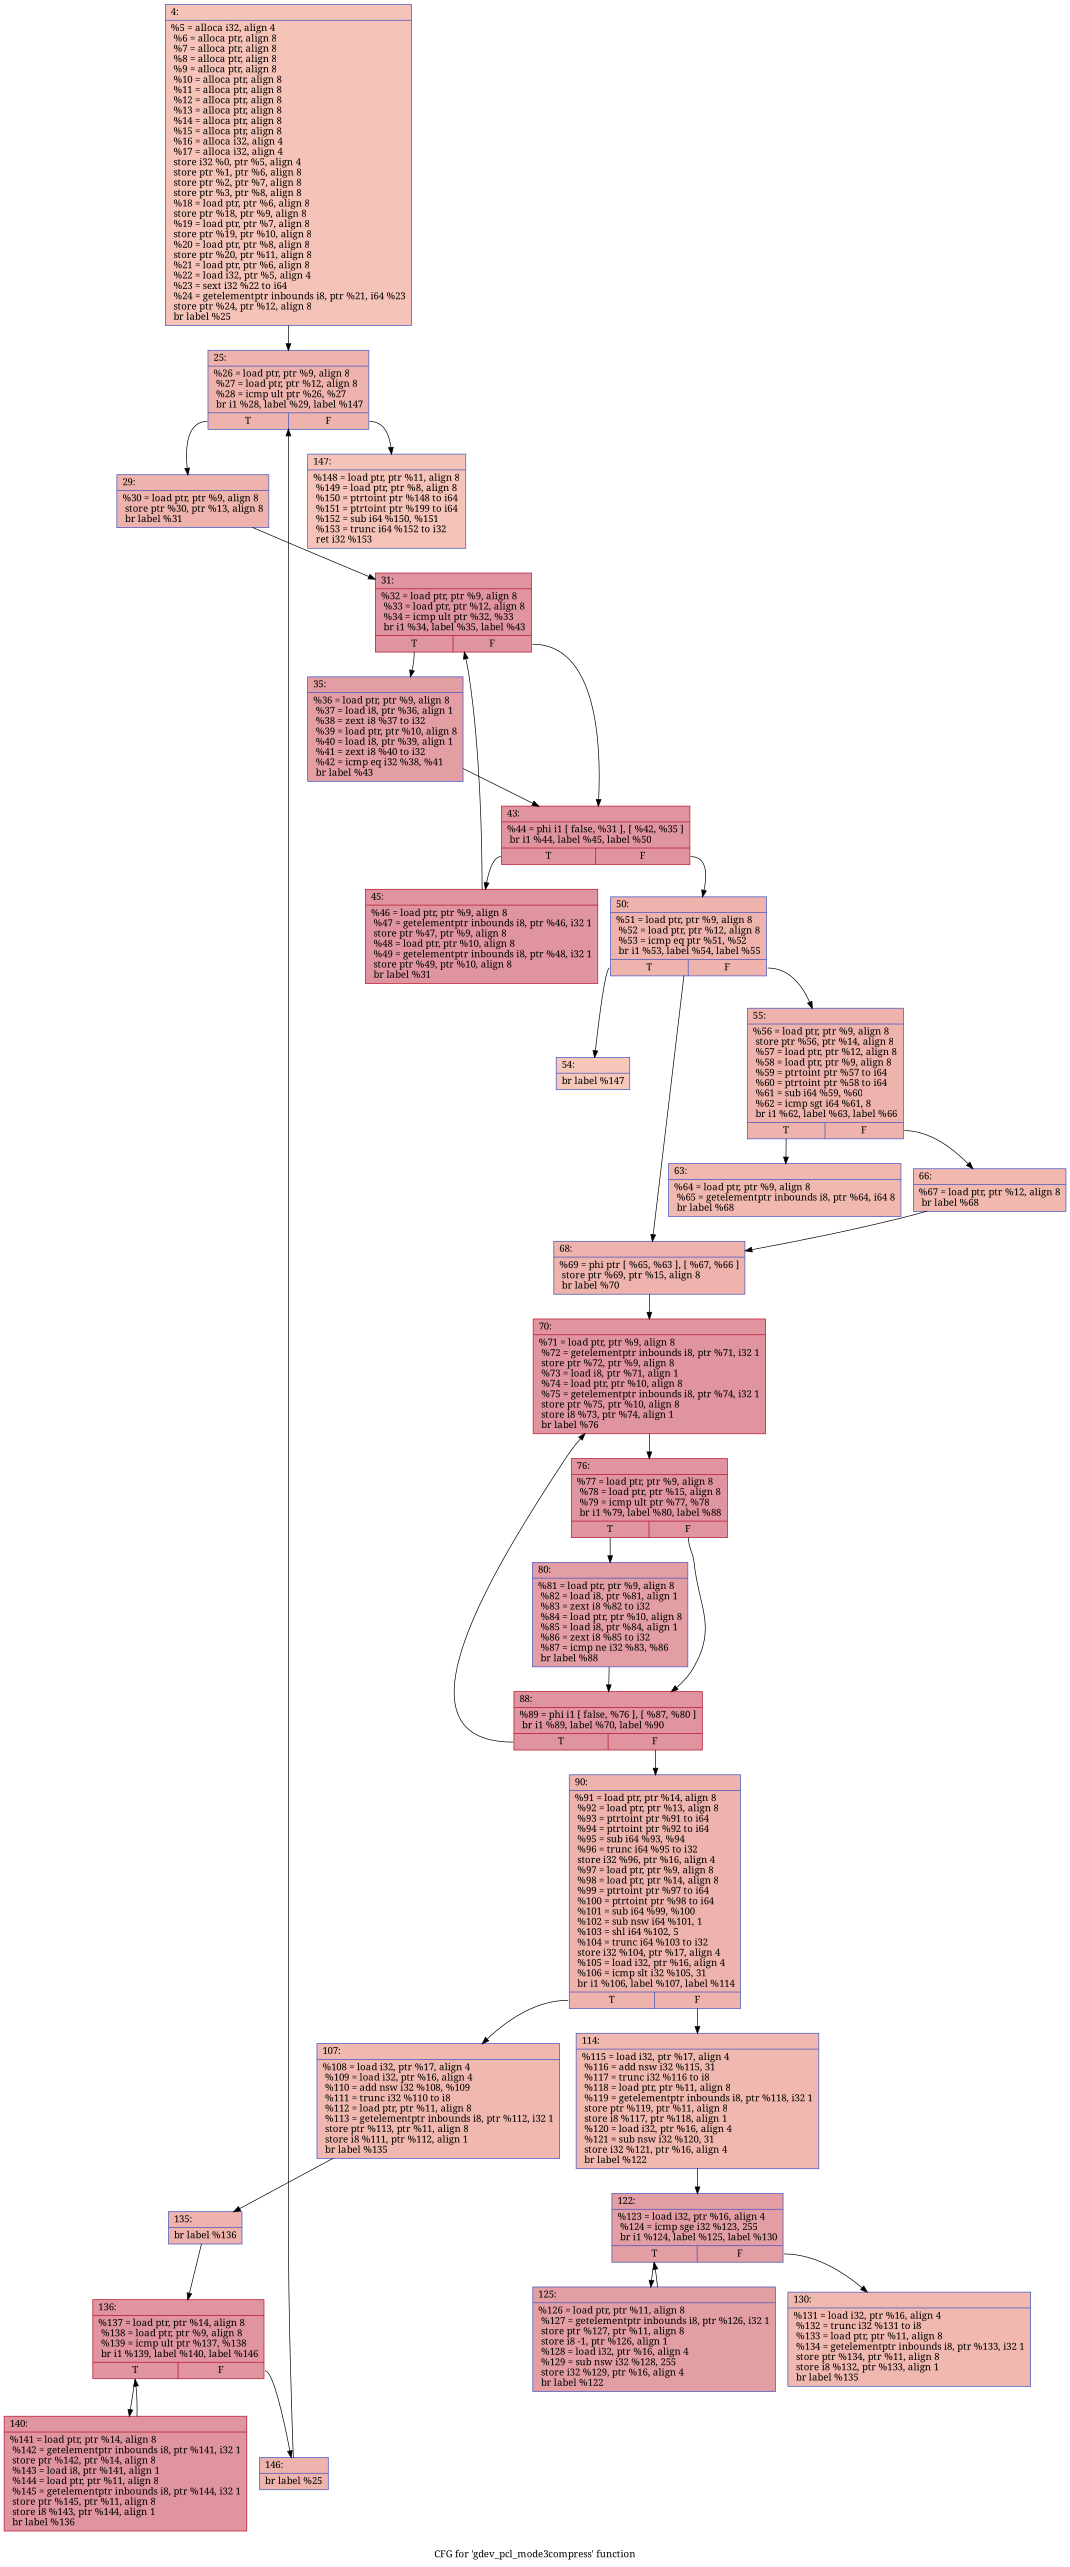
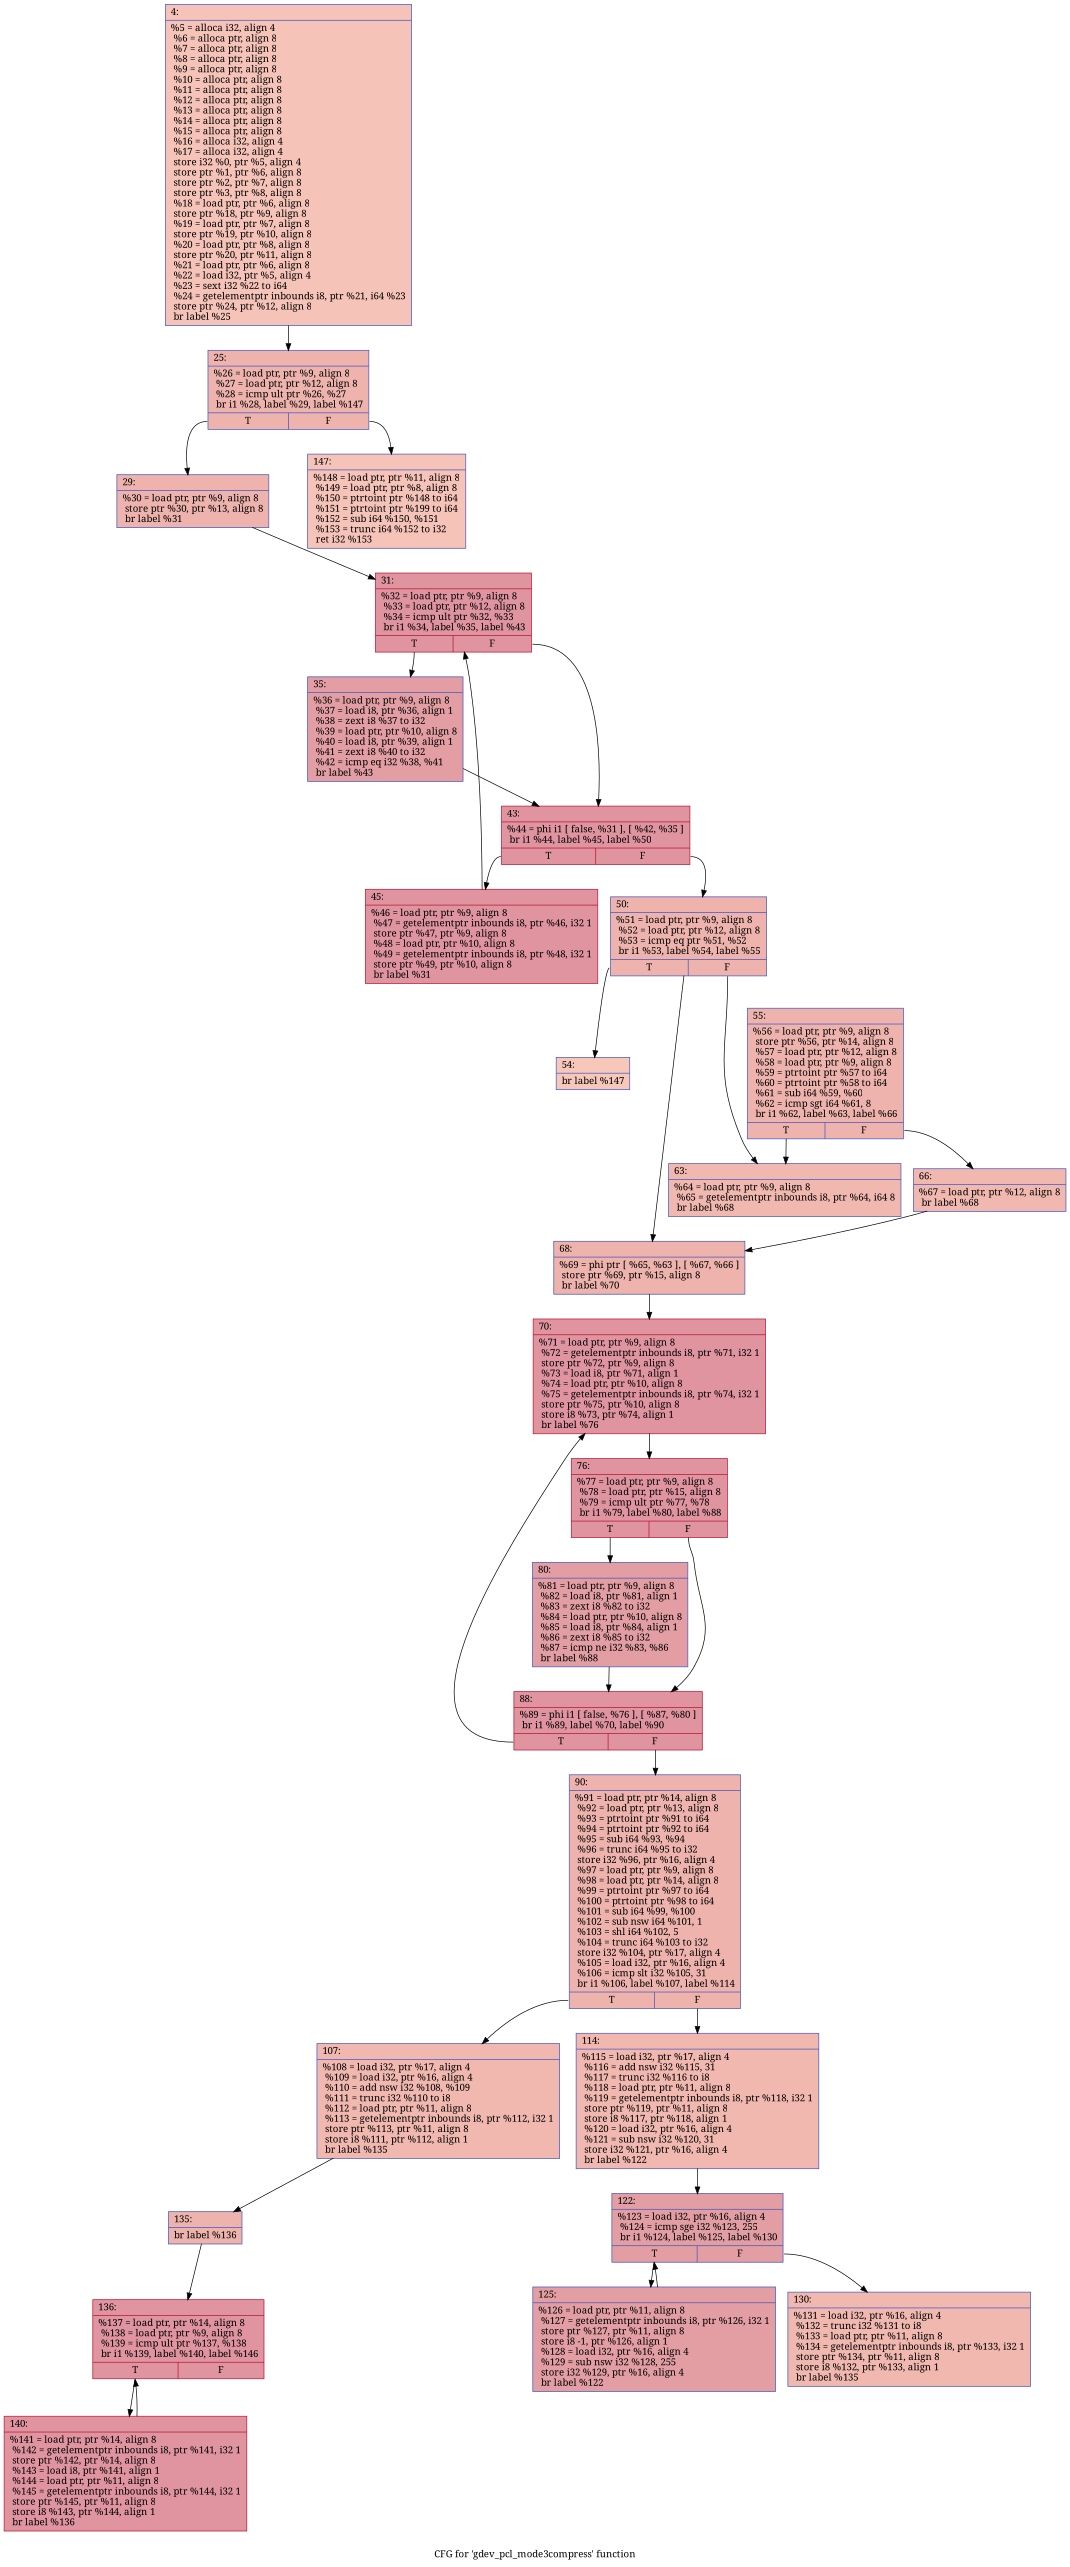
(794, 979) -> (725, 1070)
(294, 2474) -> none
